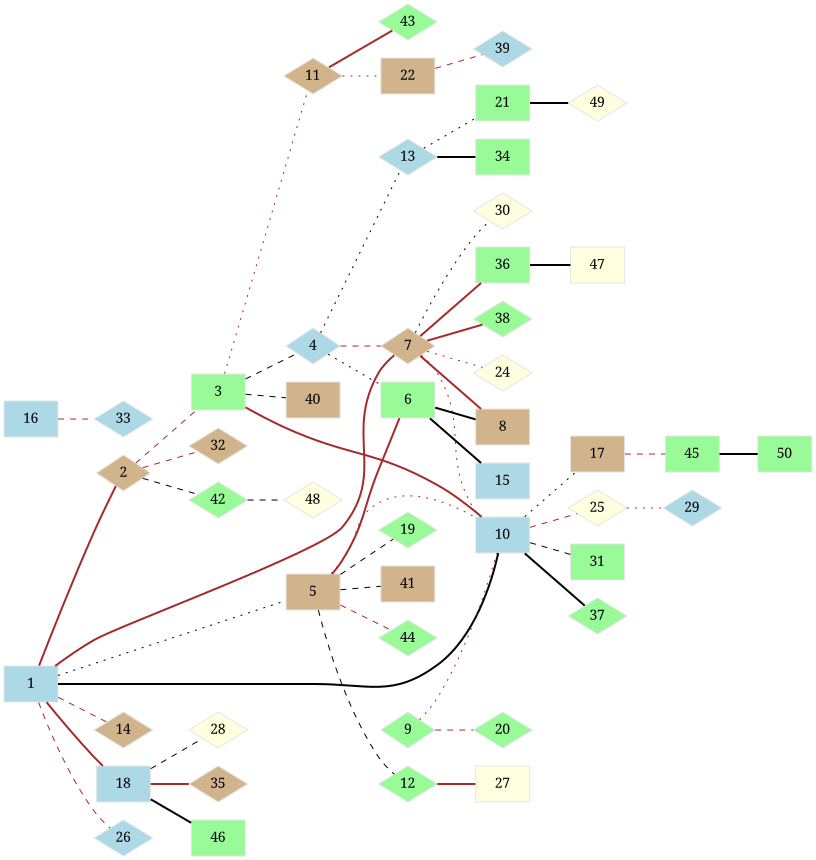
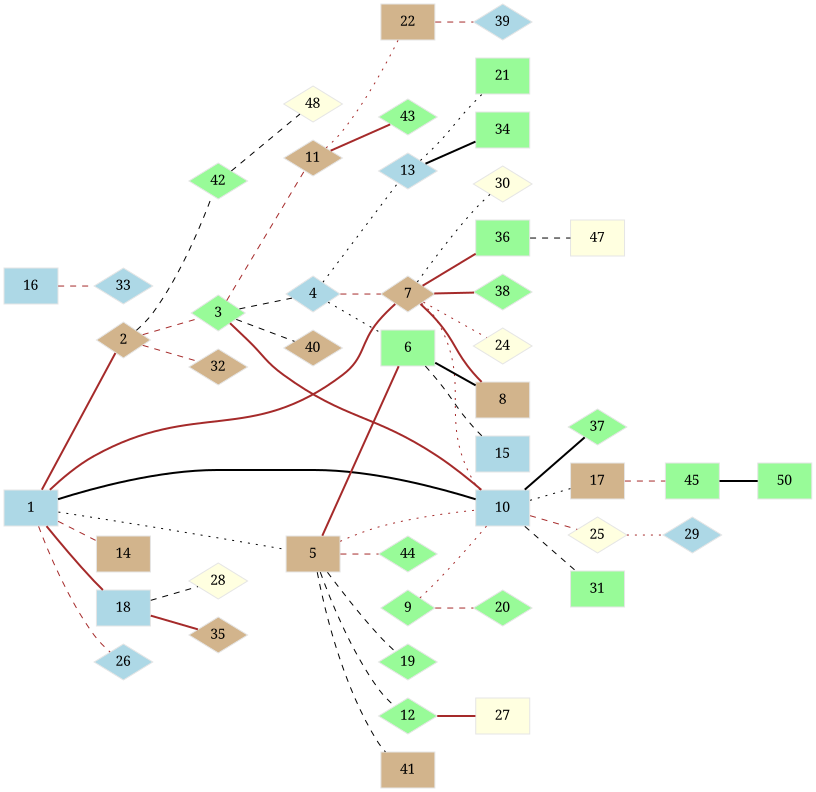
(598, 103) -> none
(266, 232) -> (266, 236)
(550, 265) -> (550, 238)
(218, 392) -> (218, 313)
(313, 400) -> (313, 348)
(462, 446) -> (448, 394)
(123, 730) -> (123, 554)
(218, 838) -> none
